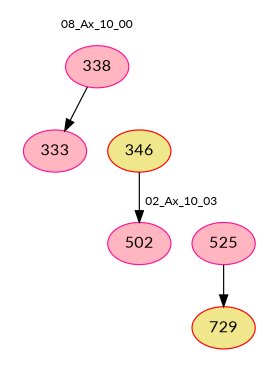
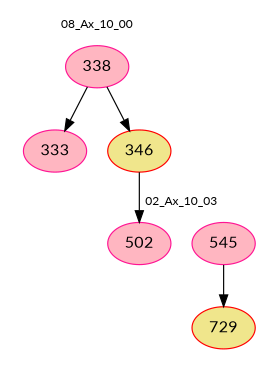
none -> (116, 104)
(224, 244) -> (224, 244)
